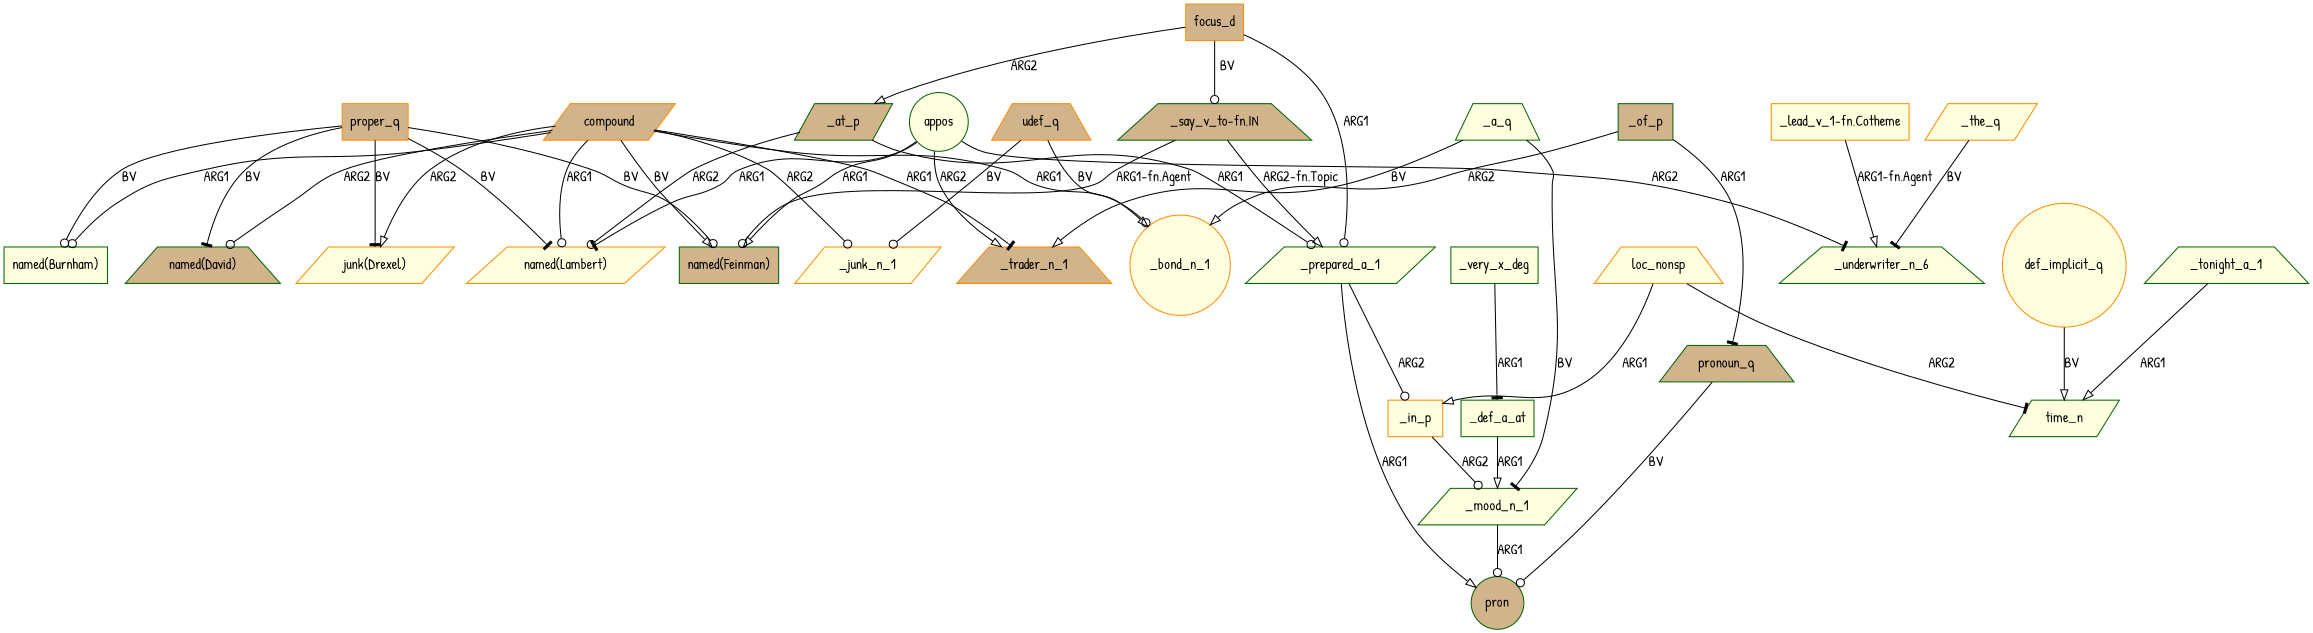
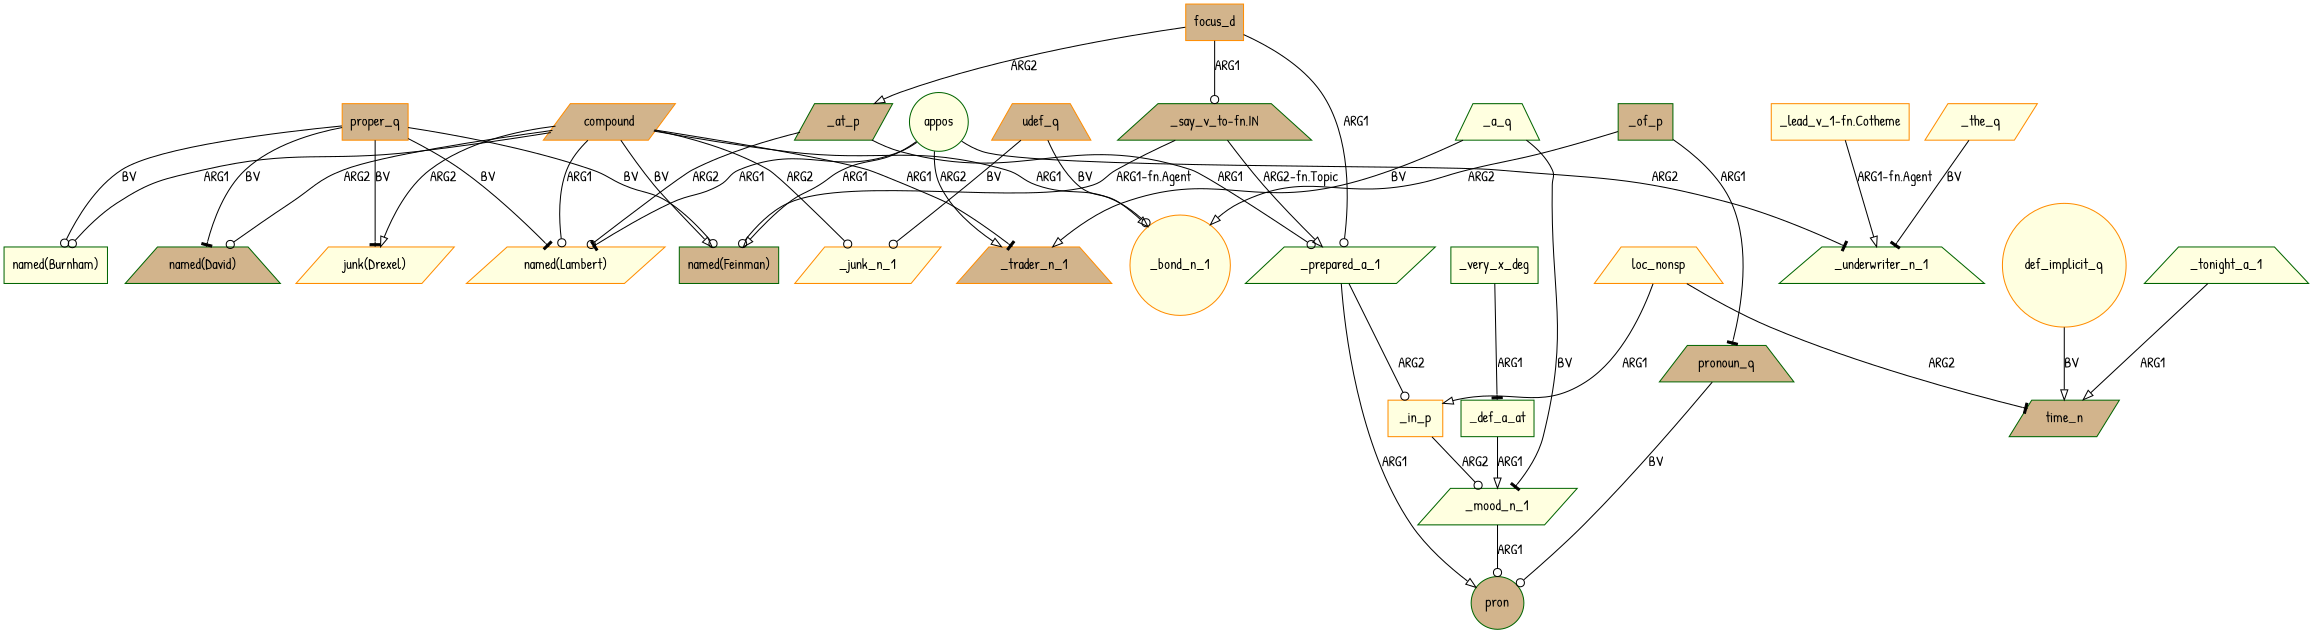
(1227, 66) -> (1227, 66)
(1882, 265) -> (1882, 265)
(2064, 418) -> (2064, 418)
